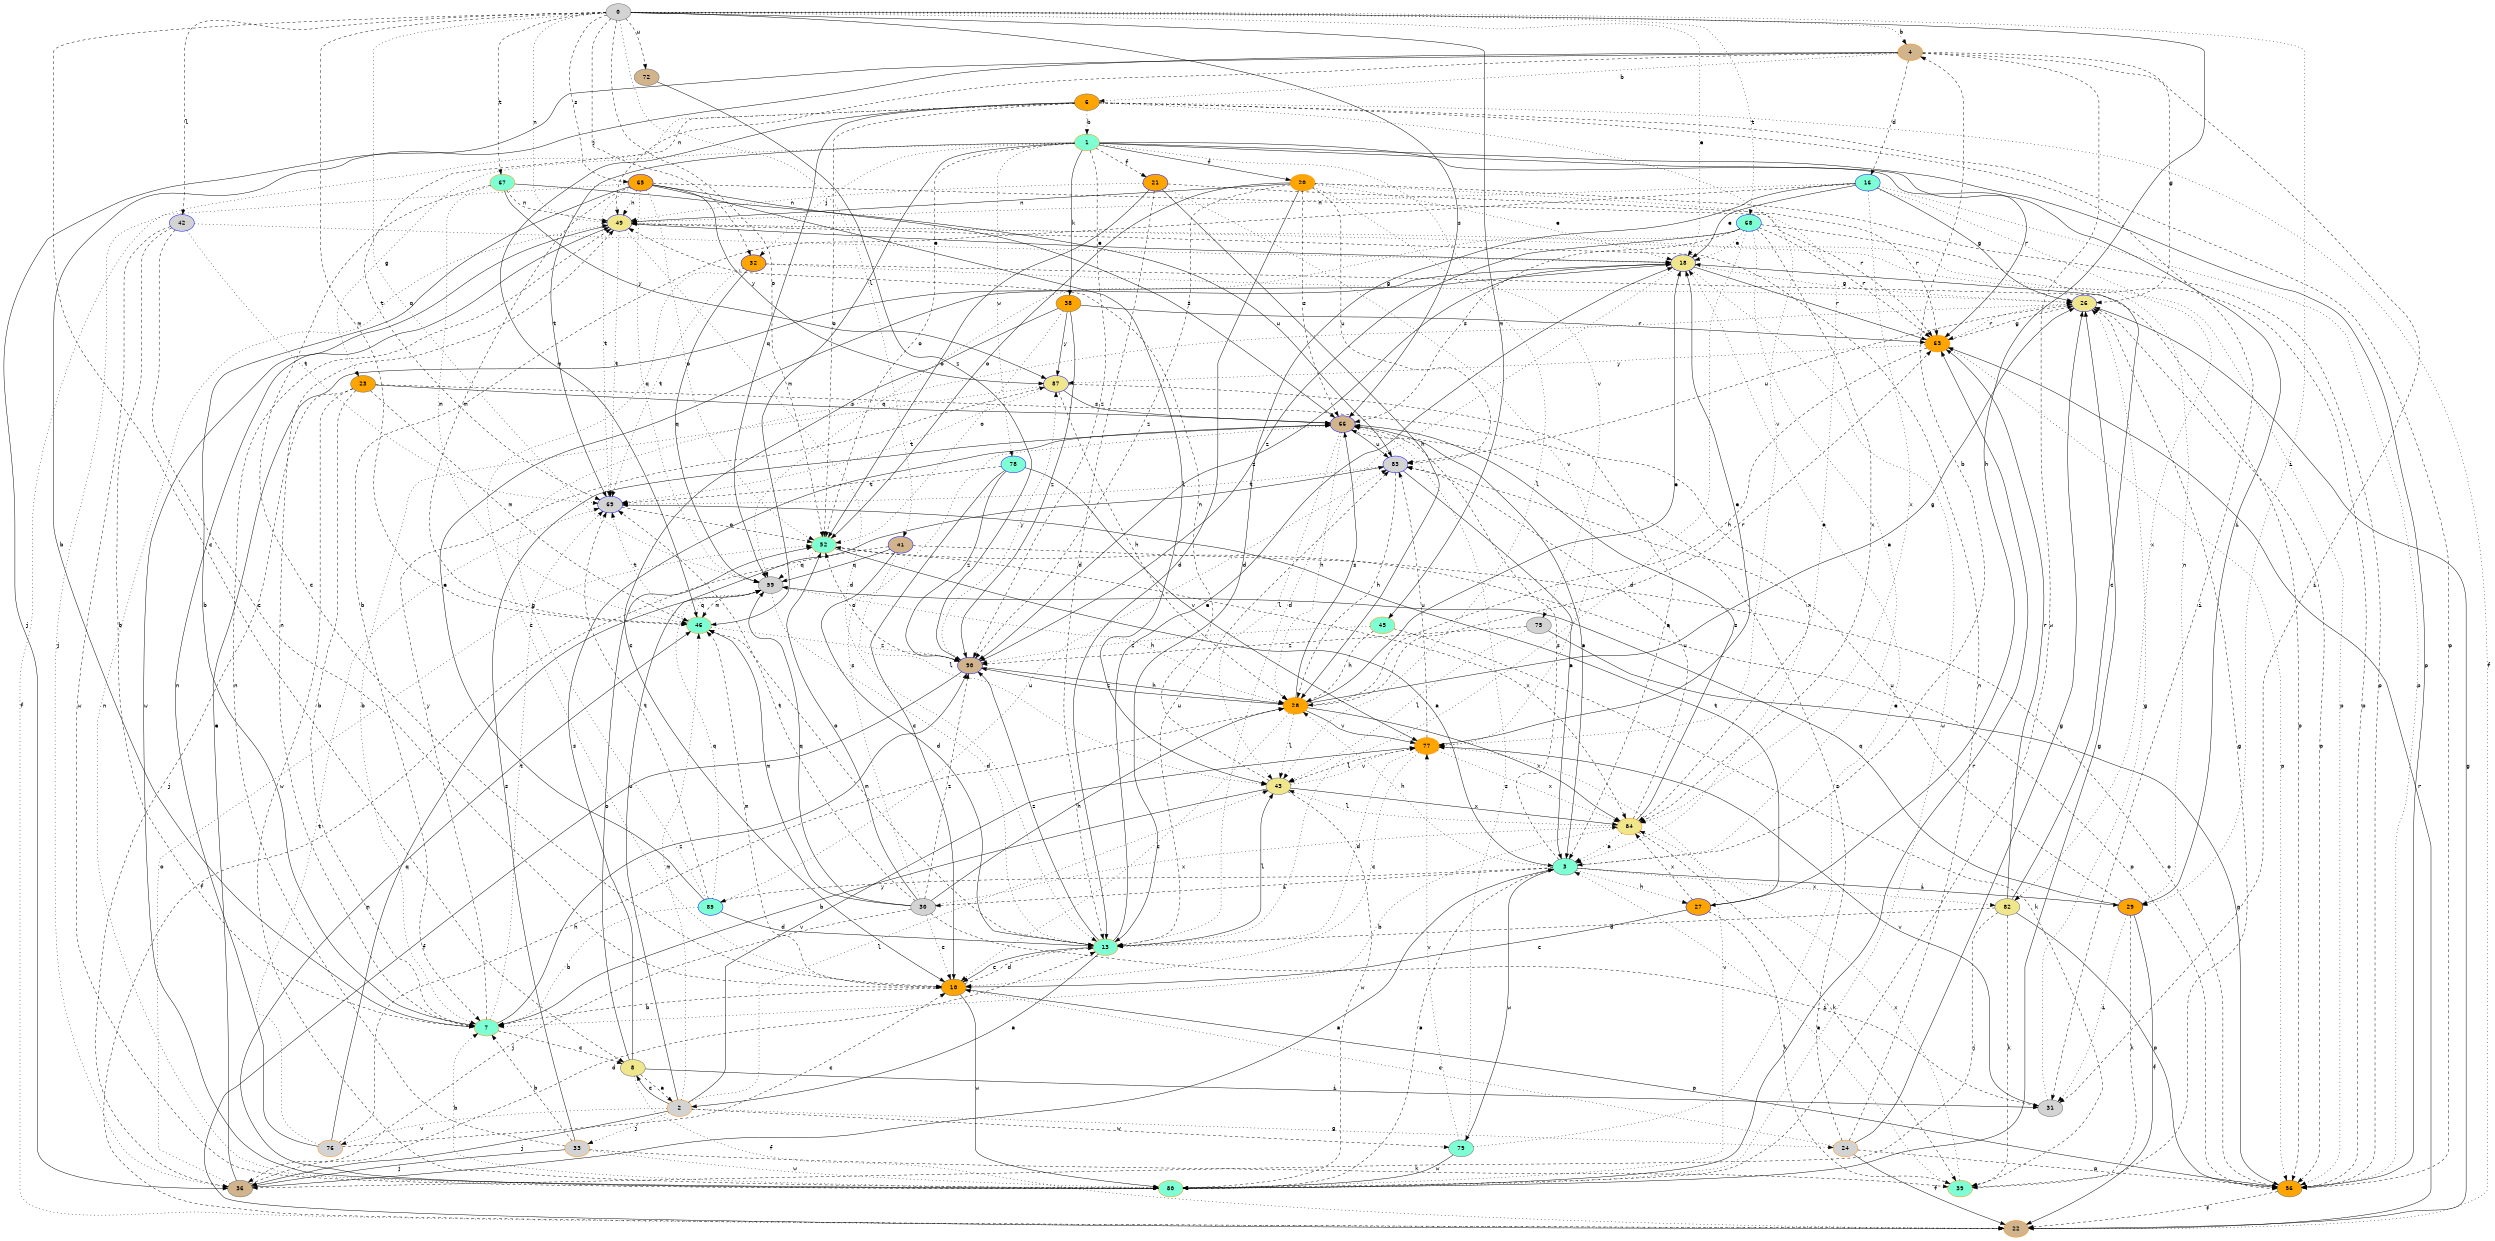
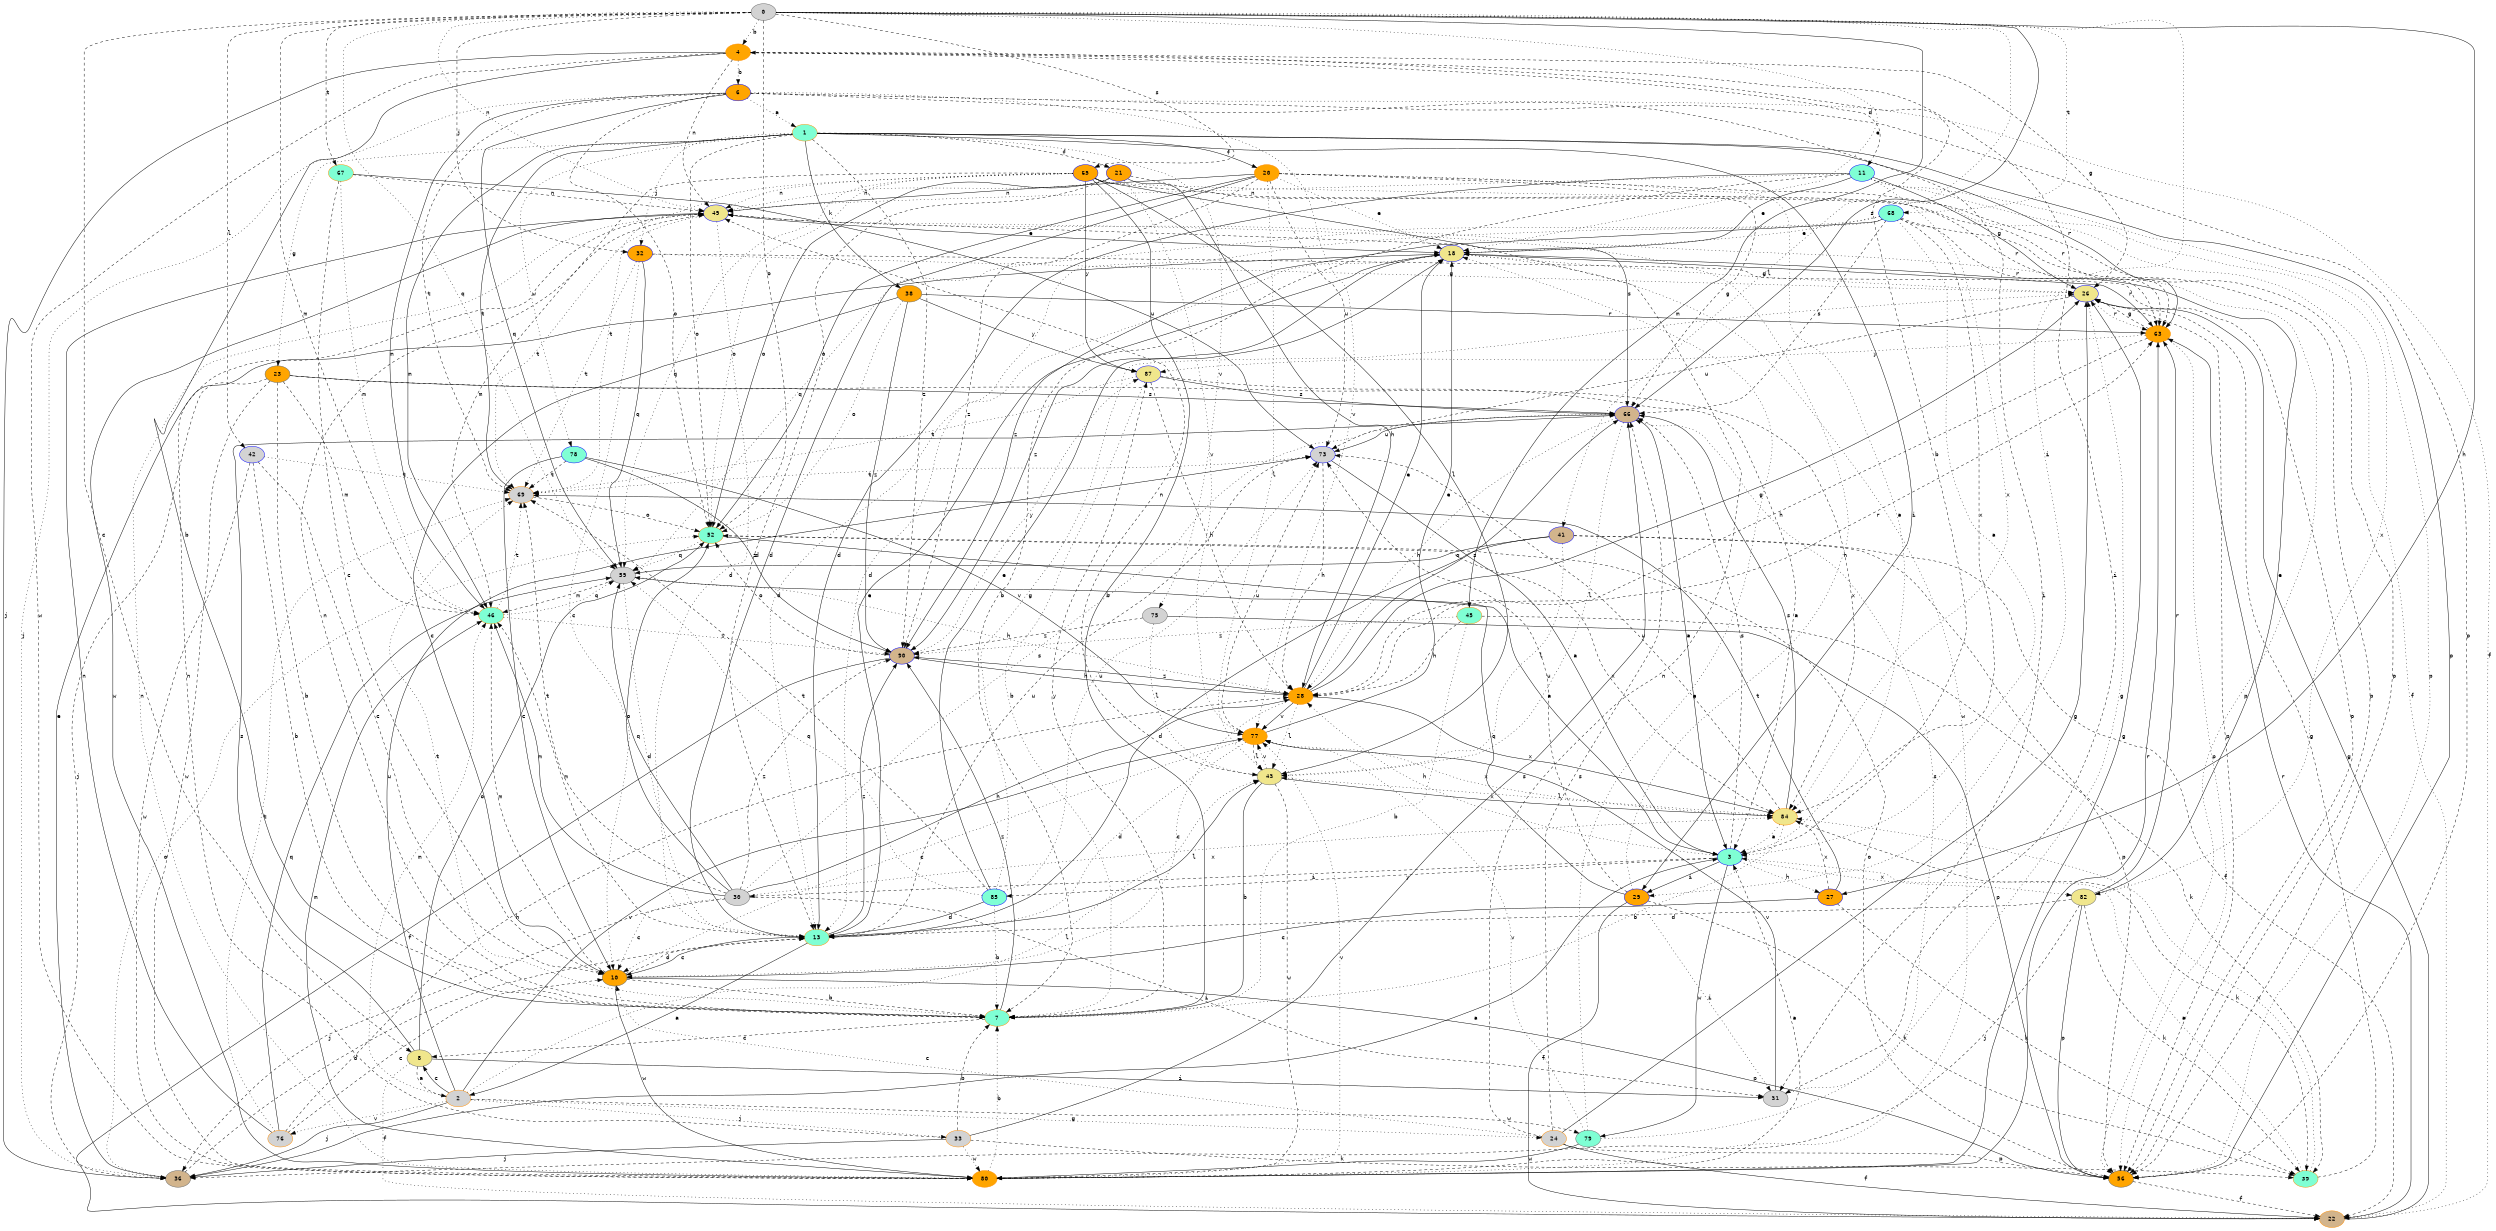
(1910, 52) -> (738, 52)
(647, 77) -> none
(1087, 102) -> (738, 92)
(1089, 122) -> (777, 113)
(1868, 183) -> (1862, 173)
(930, 246) -> none
(1305, 303) -> (1728, 294)
(759, 314) -> none
(1395, 464) -> (1323, 455)
(610, 505) -> (521, 495)
(2112, 585) -> (2280, 575)
(1565, 867) -> (1730, 857)
none -> (1265, 872)
(1171, 1189) -> (985, 1179)
